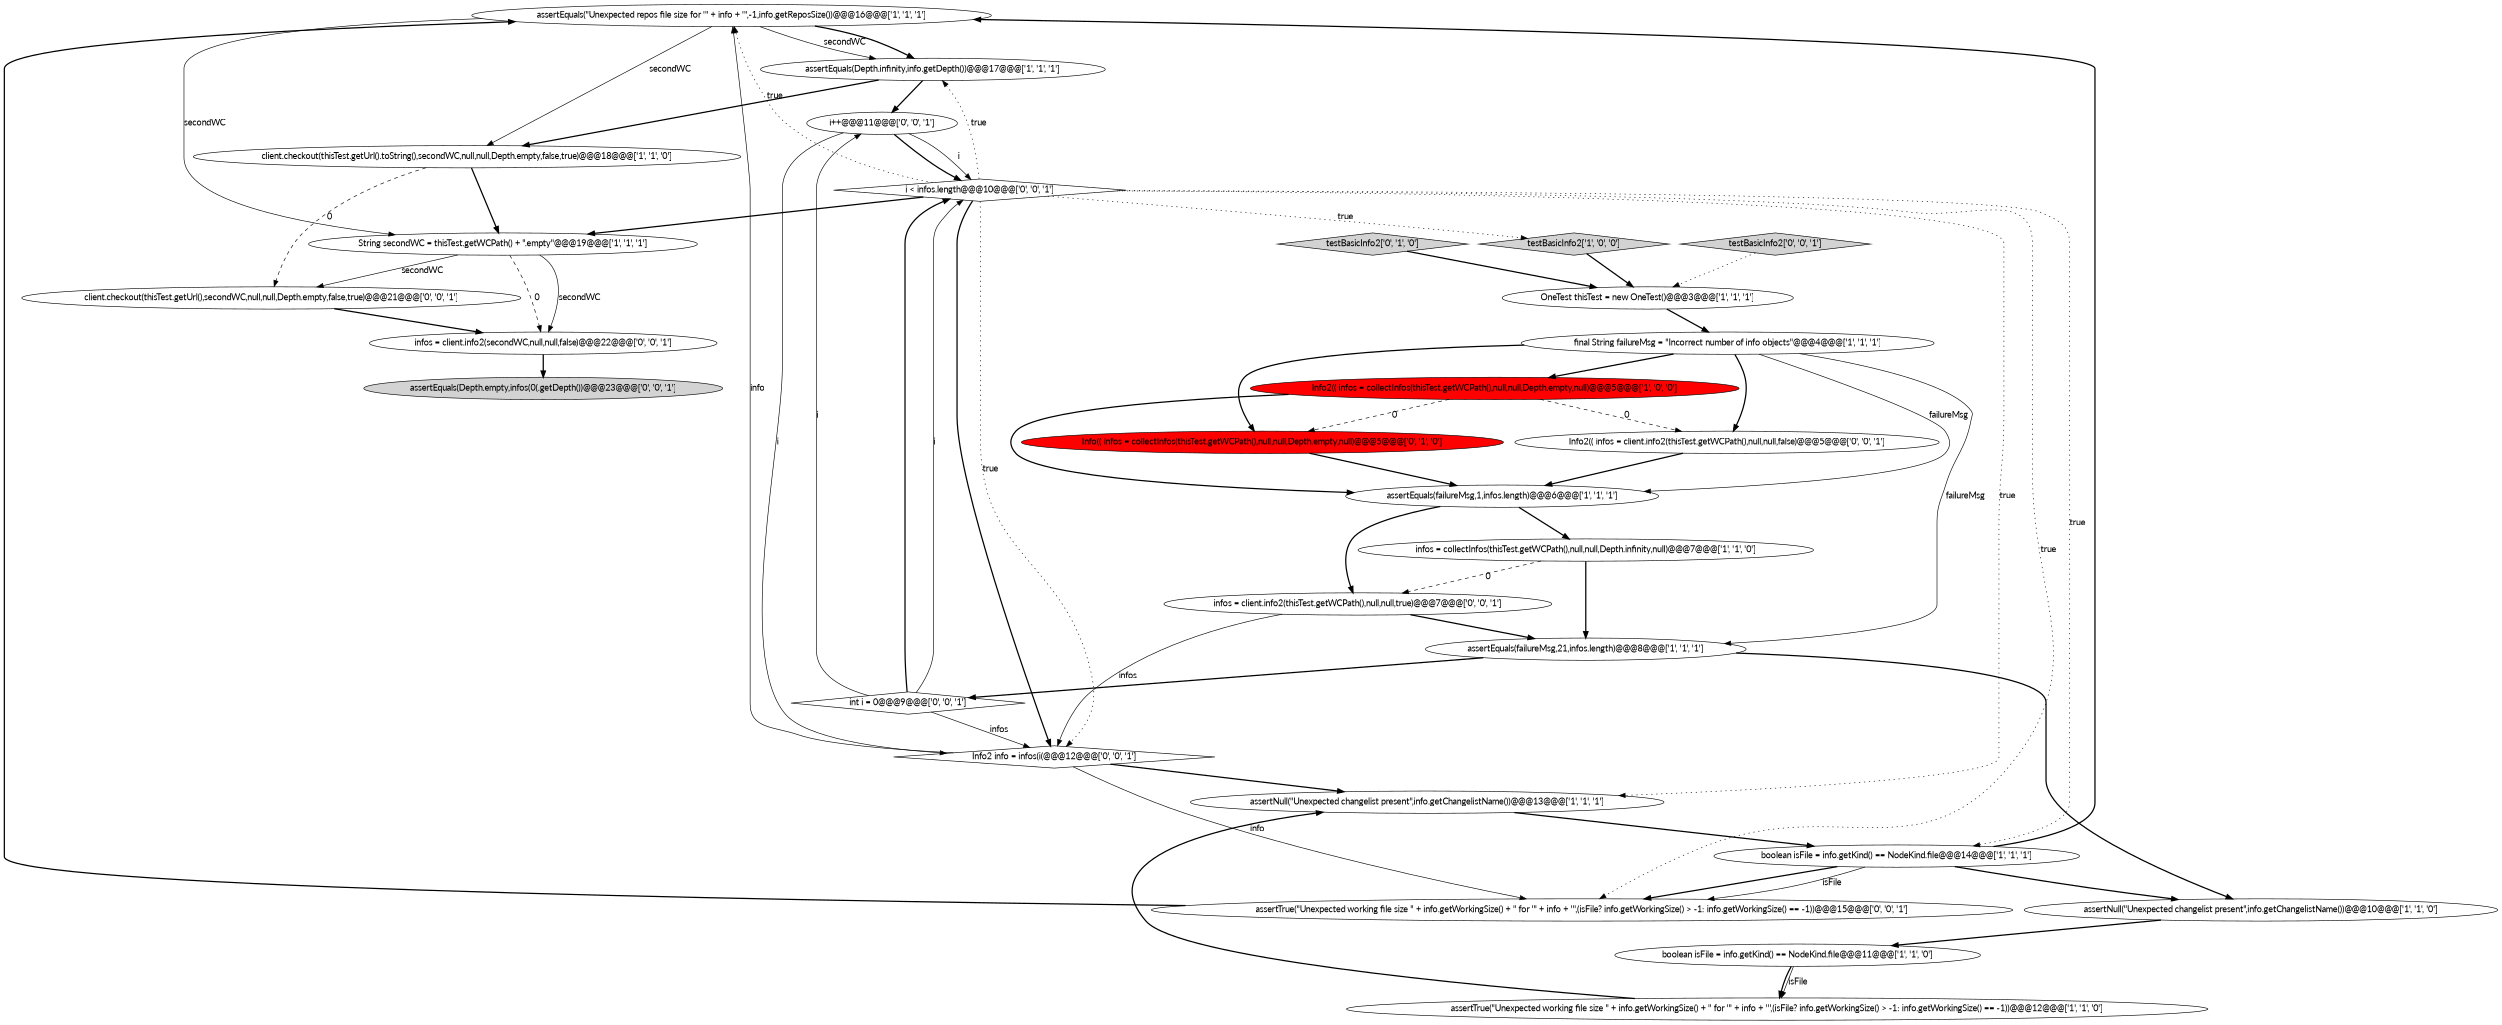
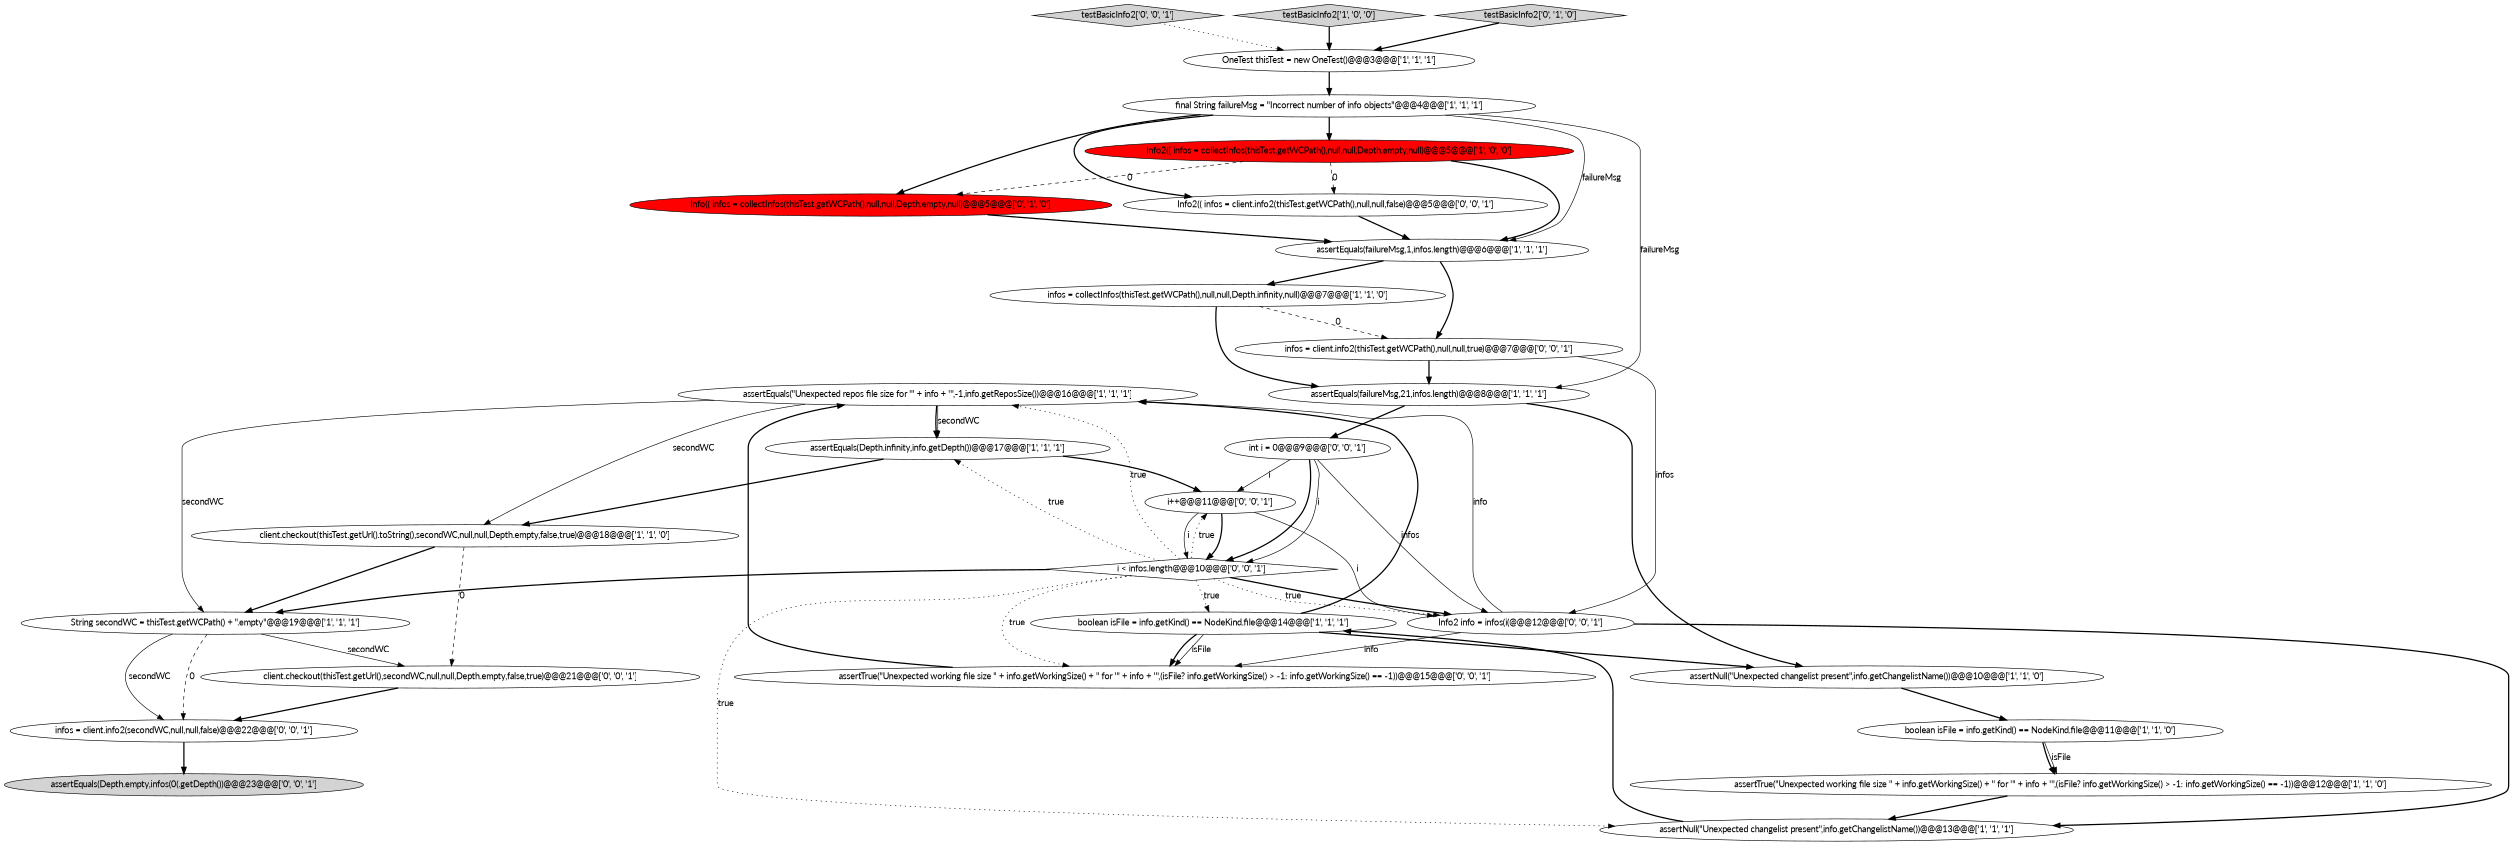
(1284, 216) -> (1194, 537)
(908, 703) -> (1308, 448)
(1054, 757) -> (1521, 623)
